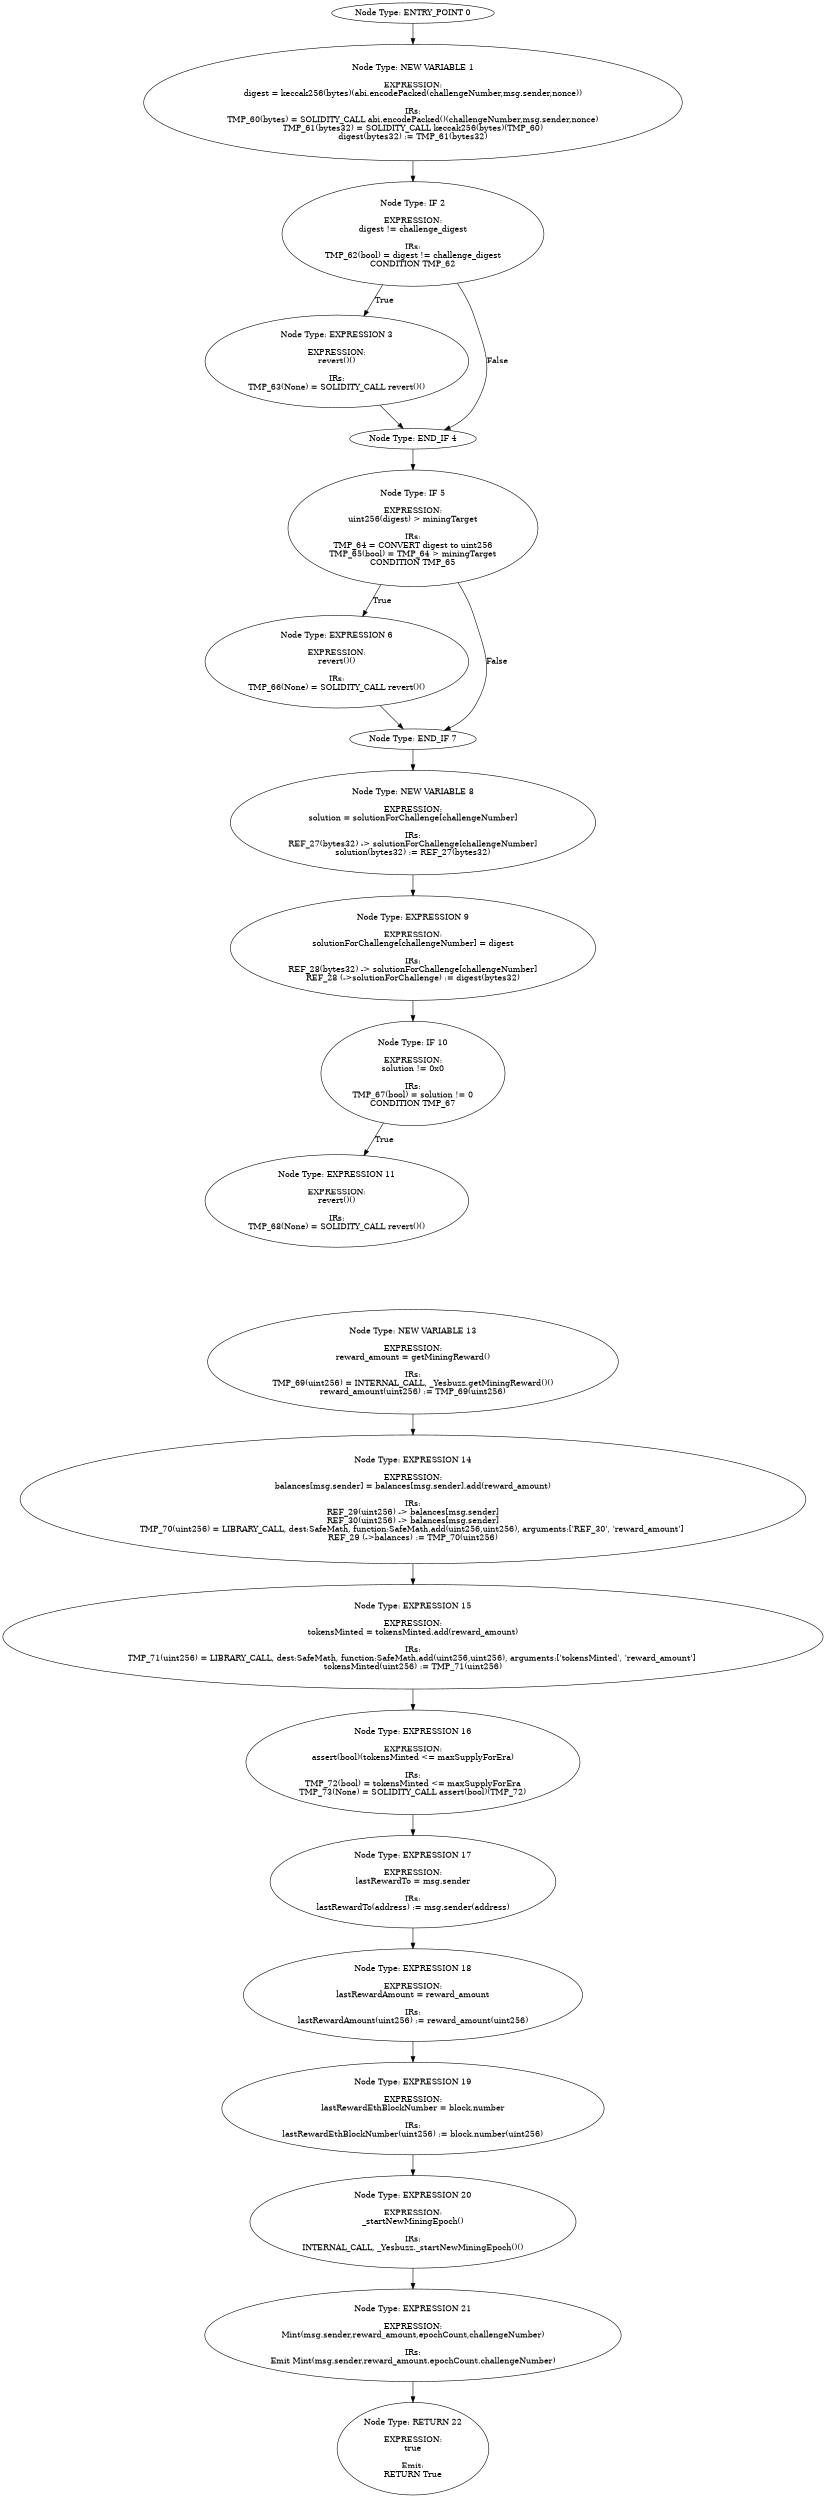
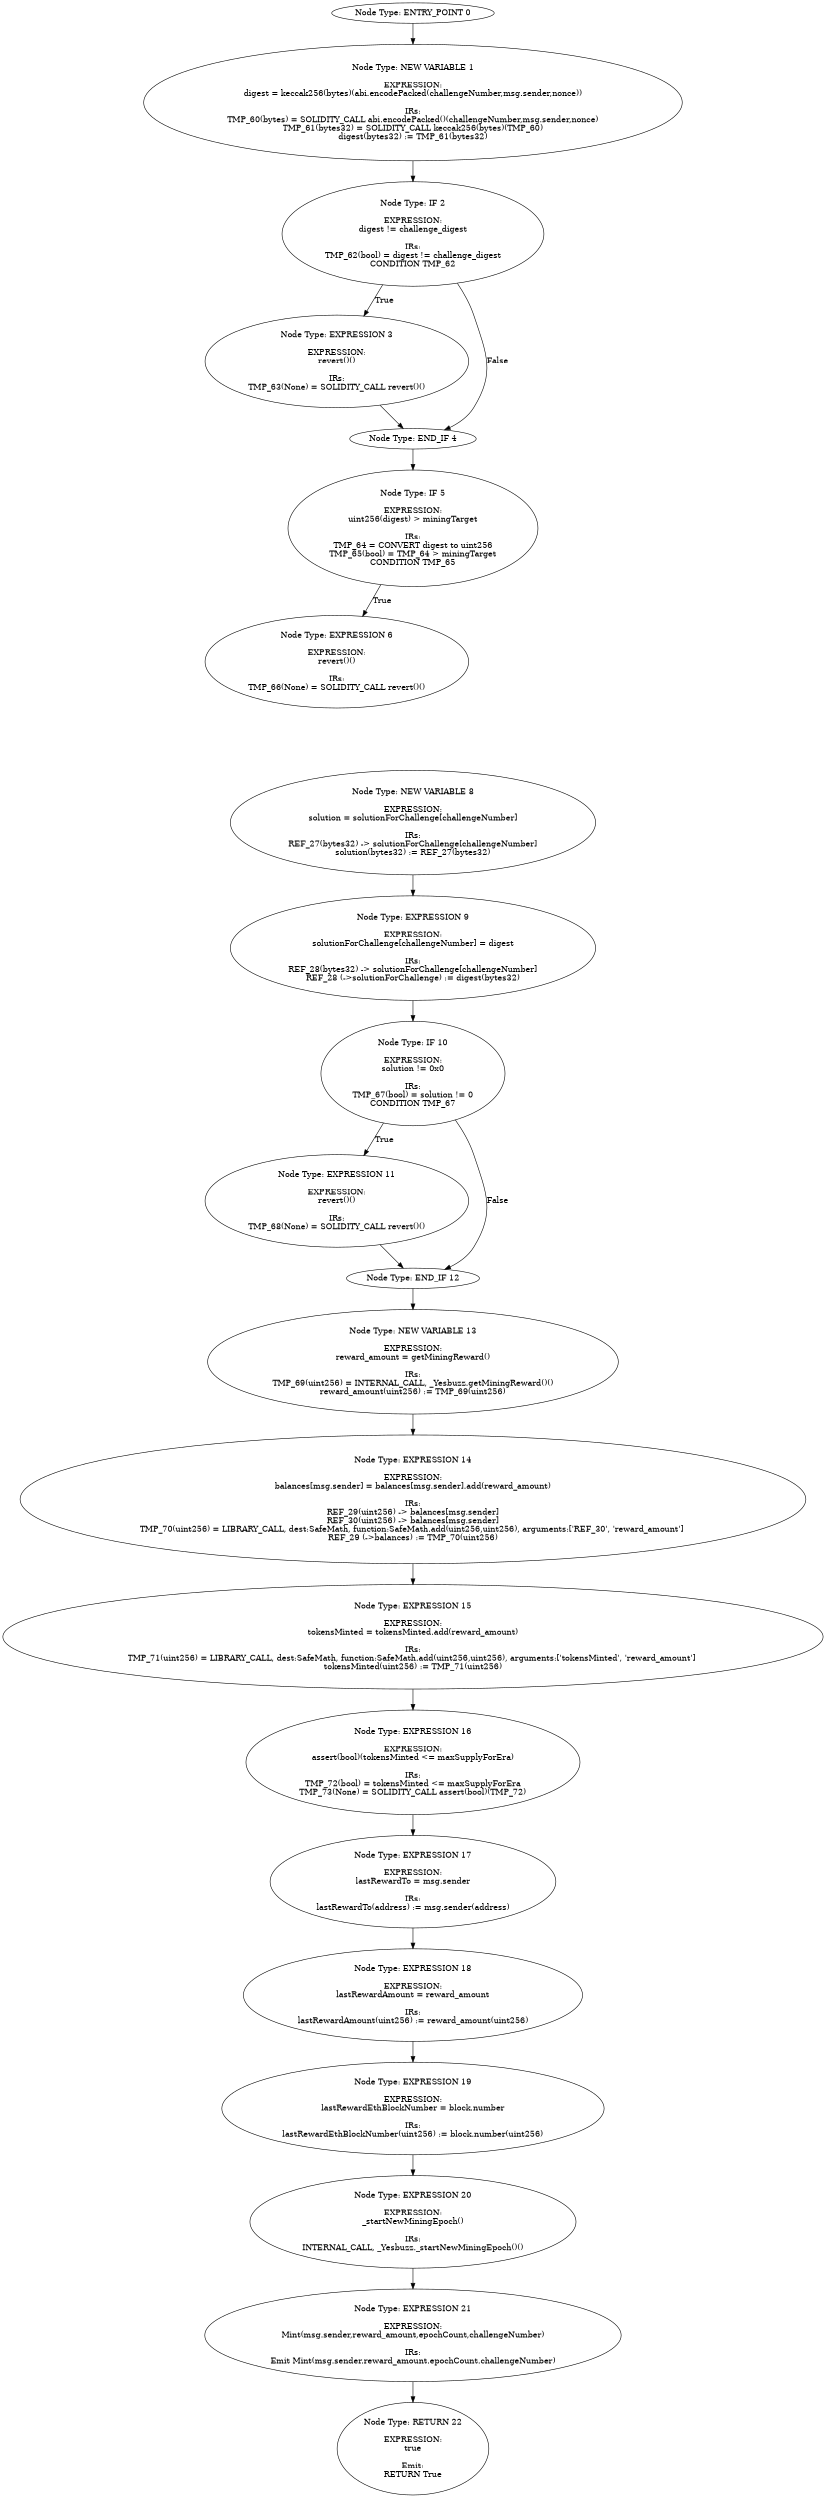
(413, 739) -> none
none -> (413, 1278)
